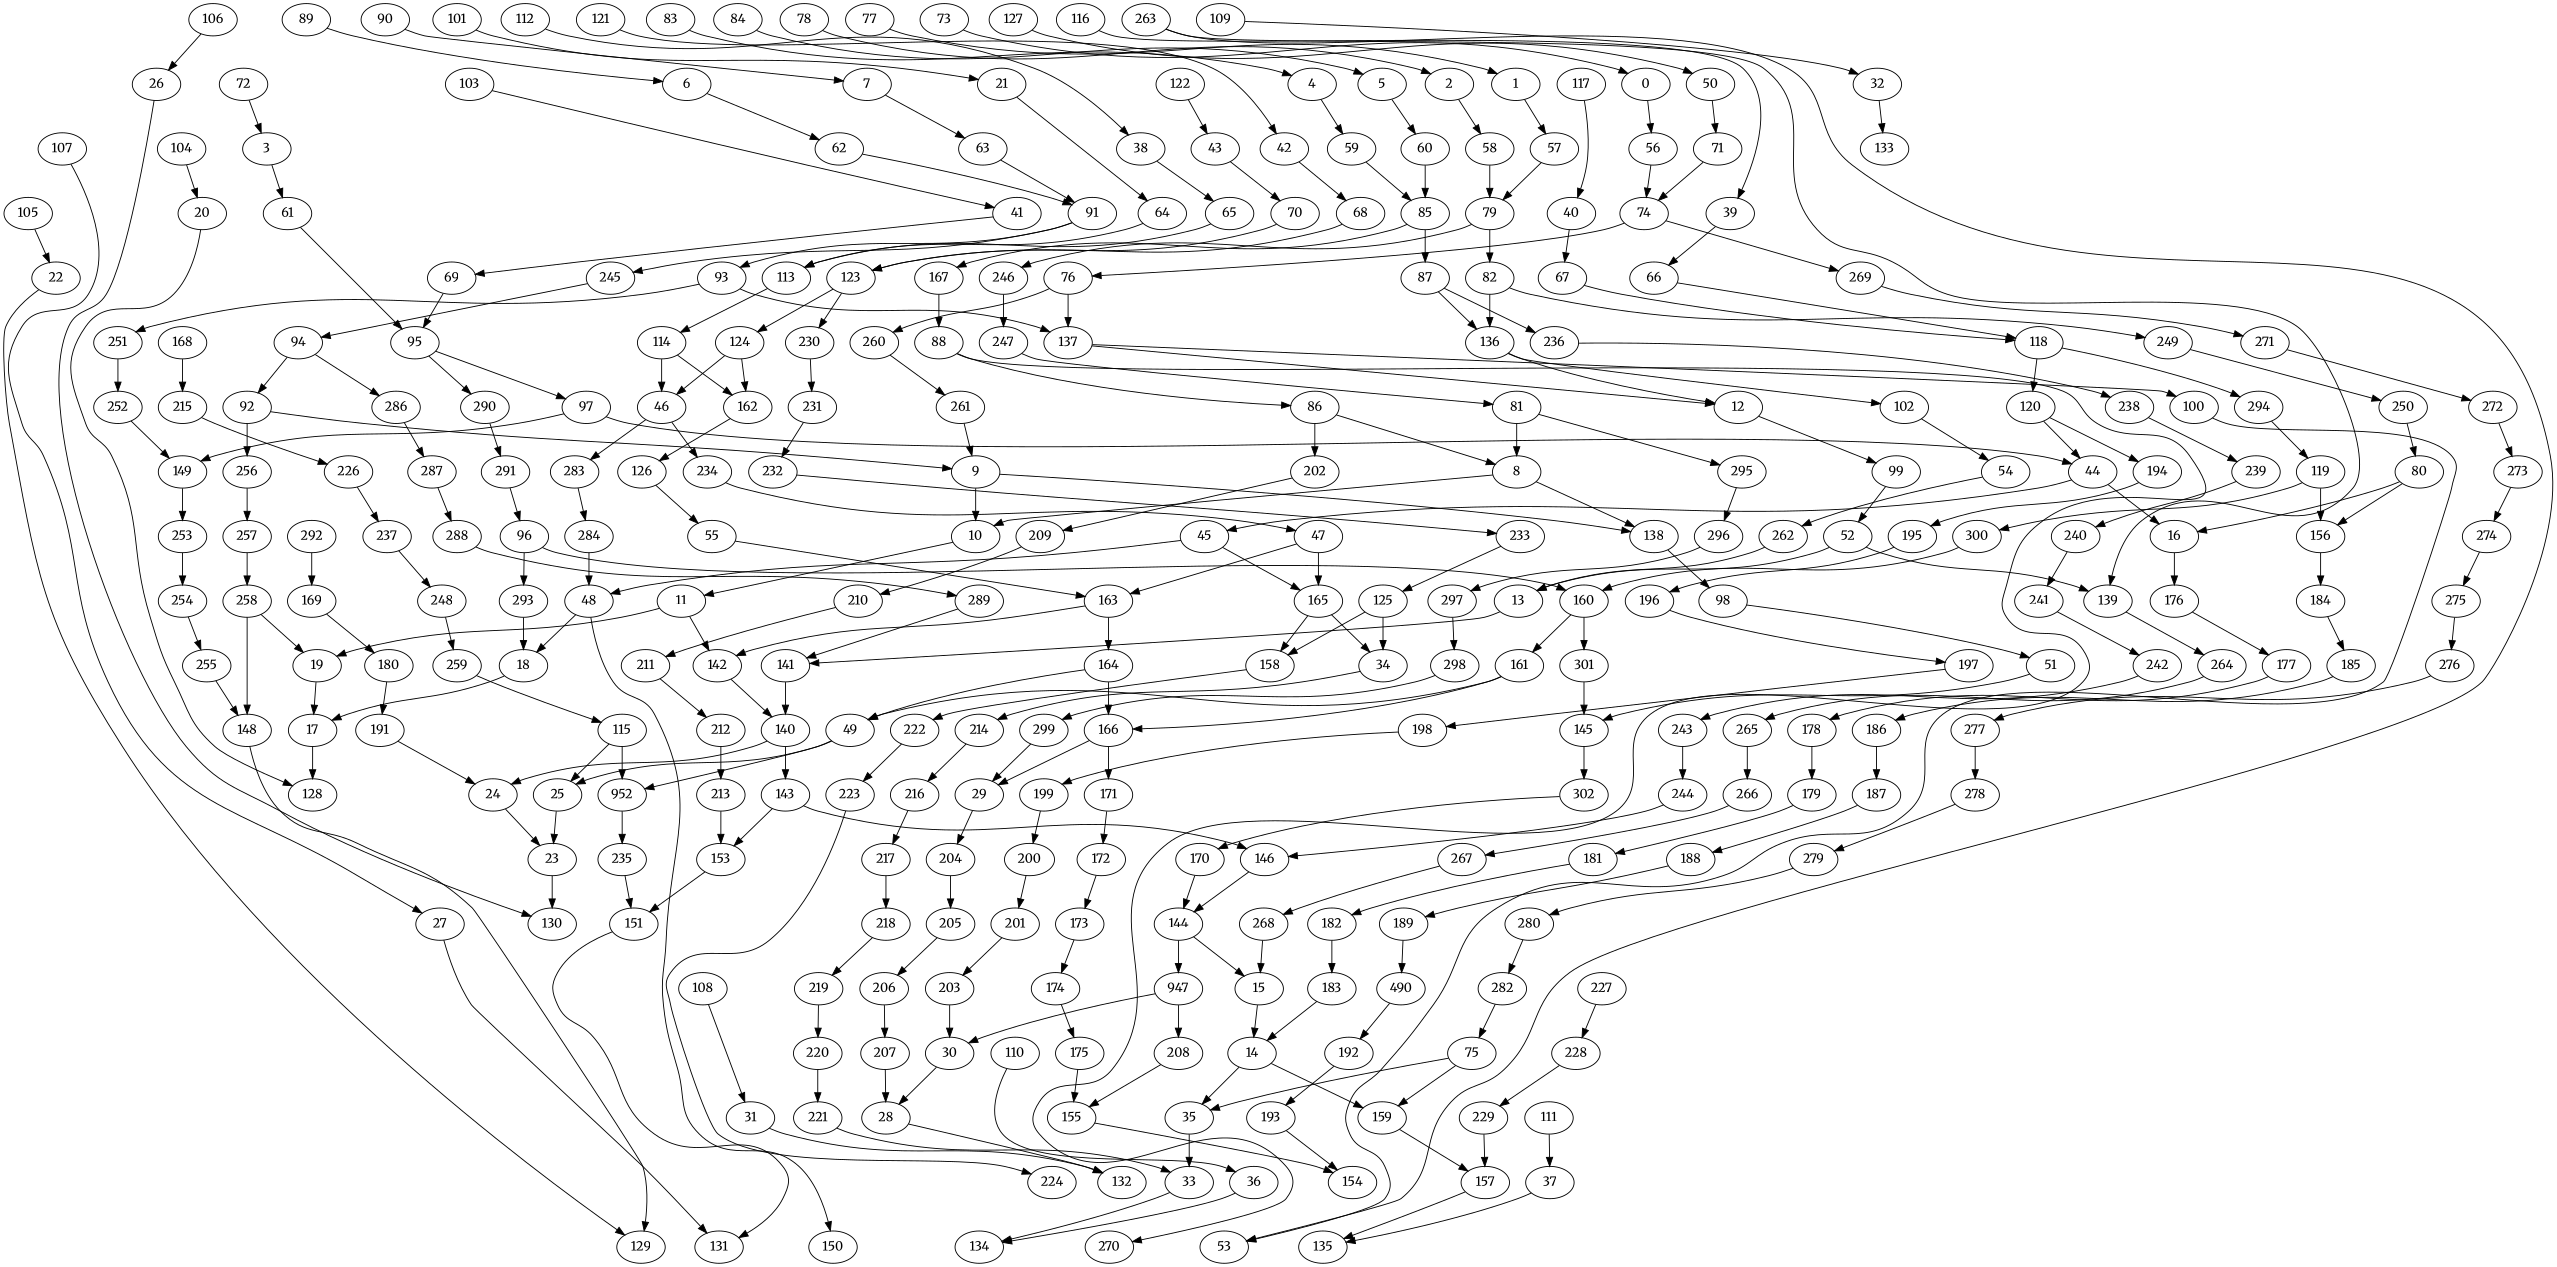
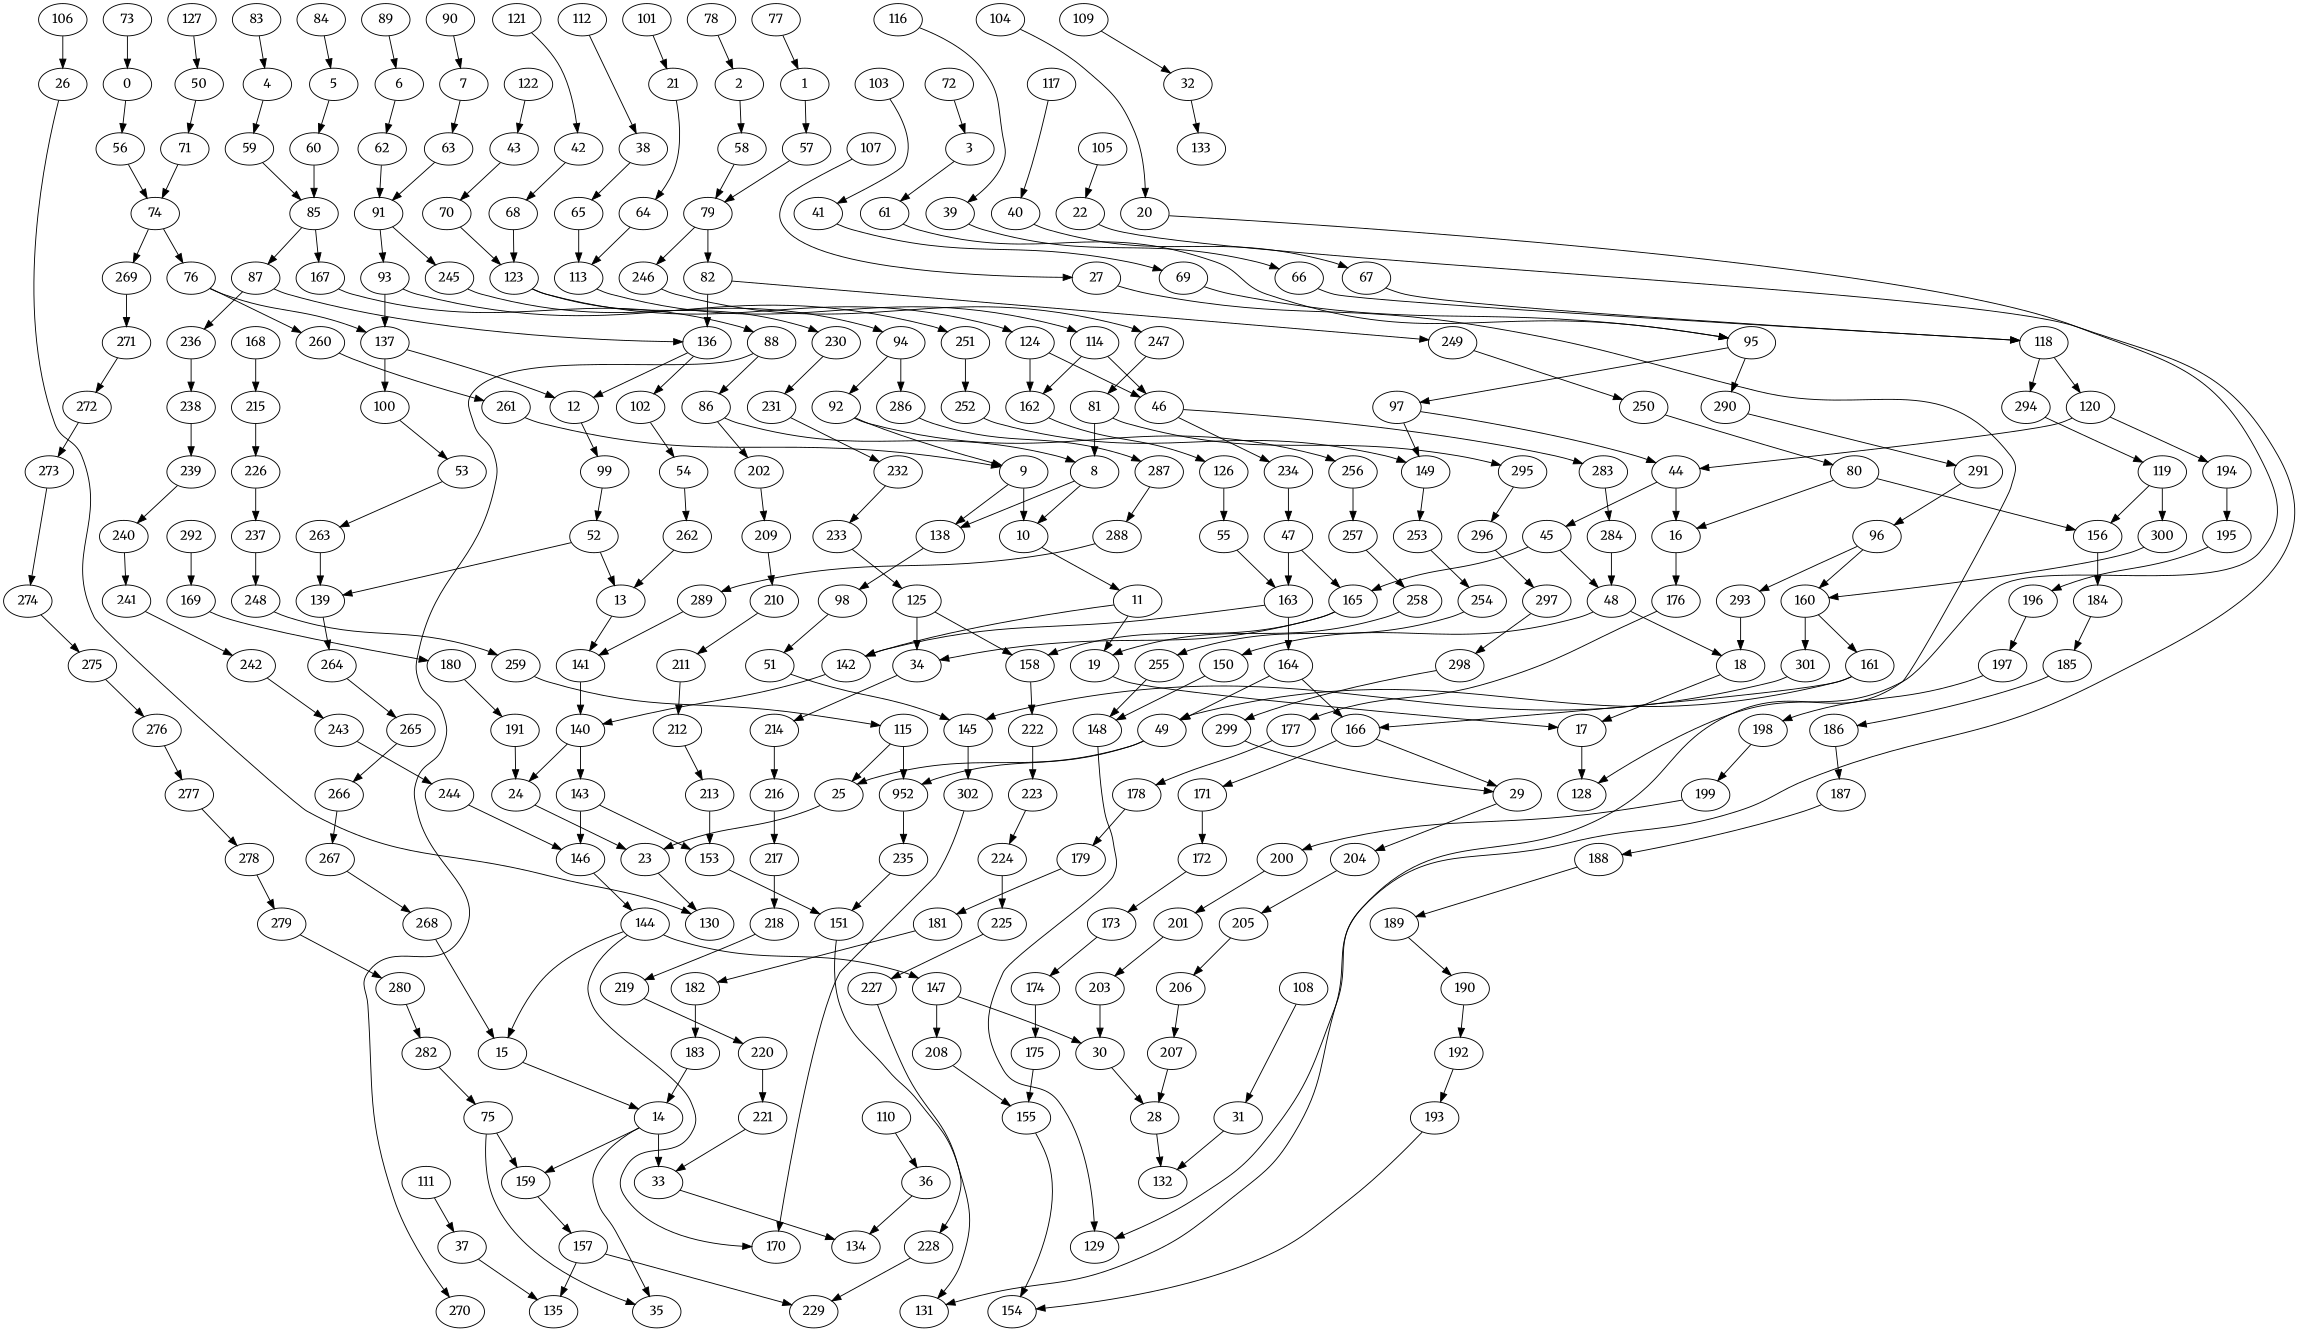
(2552, 498) -> (395, 502)
(247, 661) -> (1165, 696)
(1191, 888) -> (695, 1125)
none -> (1002, 924)
(1178, 989) -> (937, 989)
(1401, 989) -> (1465, 989)
(1484, 1146) -> (694, 1278)
(1189, 1149) -> (659, 1145)
